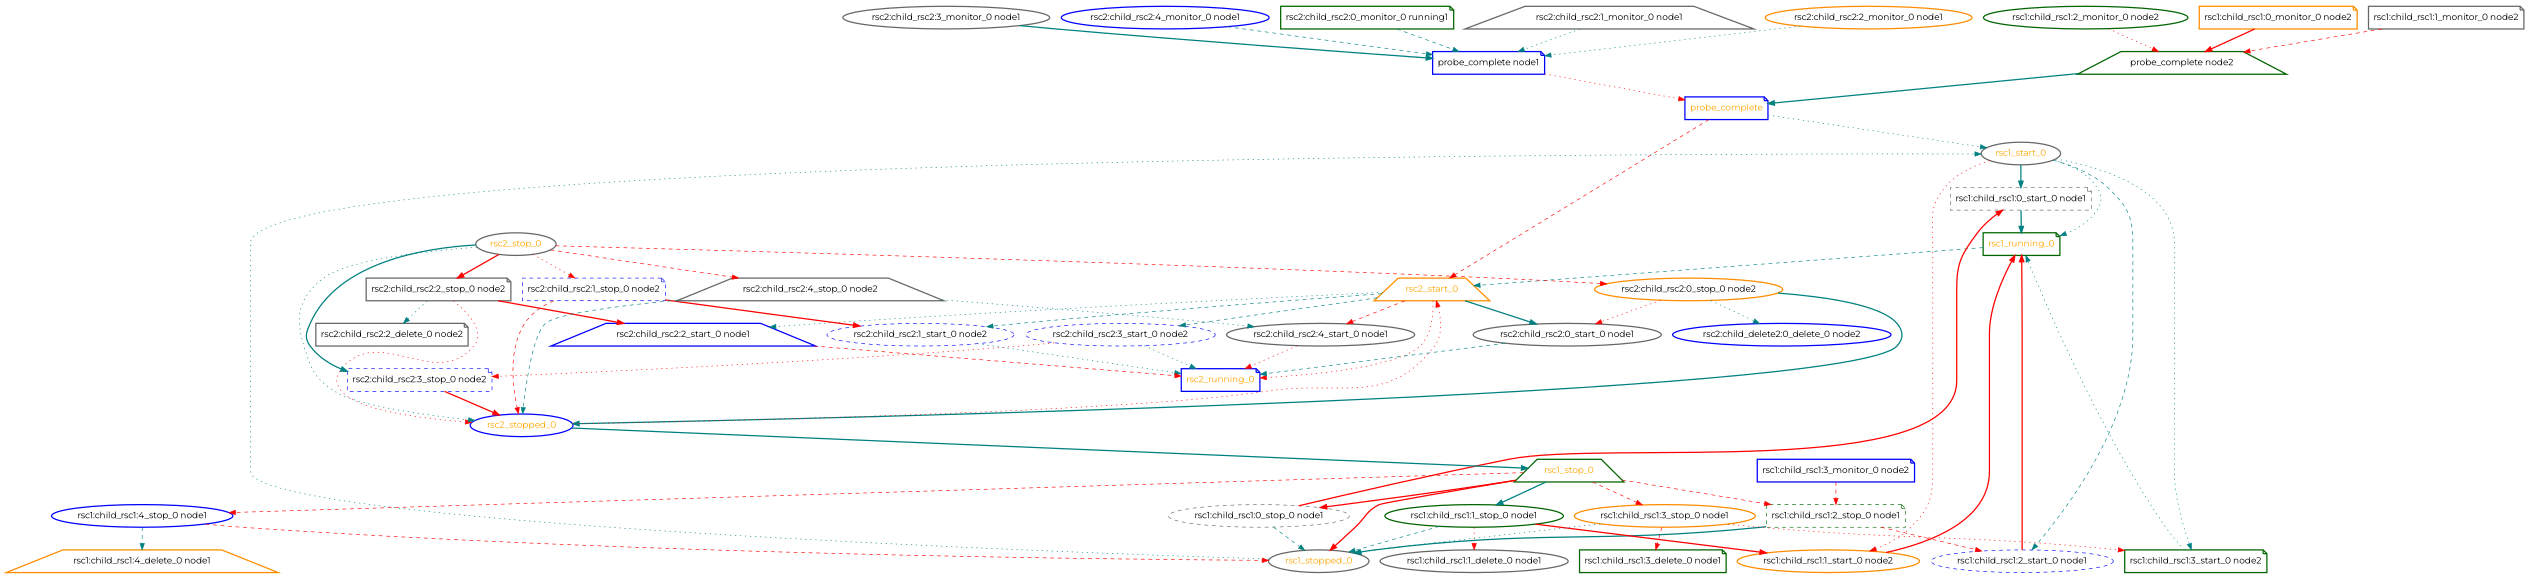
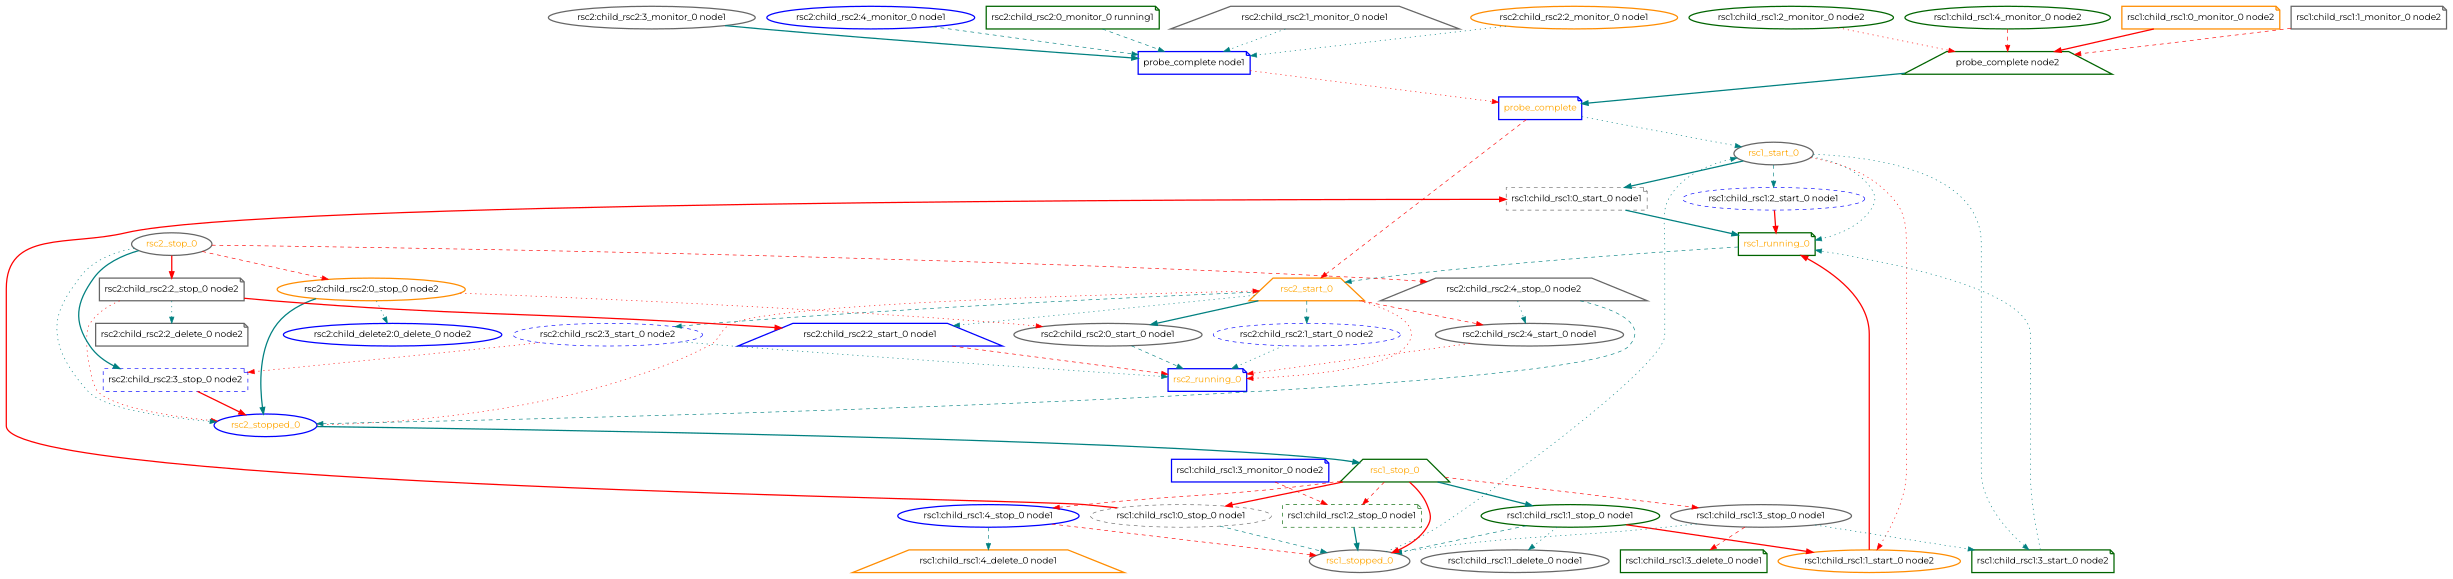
none -> (2008, 18)
(594, 289) -> none
(1665, 516) -> (1761, 516)
(1474, 534) -> (1551, 532)
(1952, 538) -> (1892, 537)
(1943, 542) -> none
